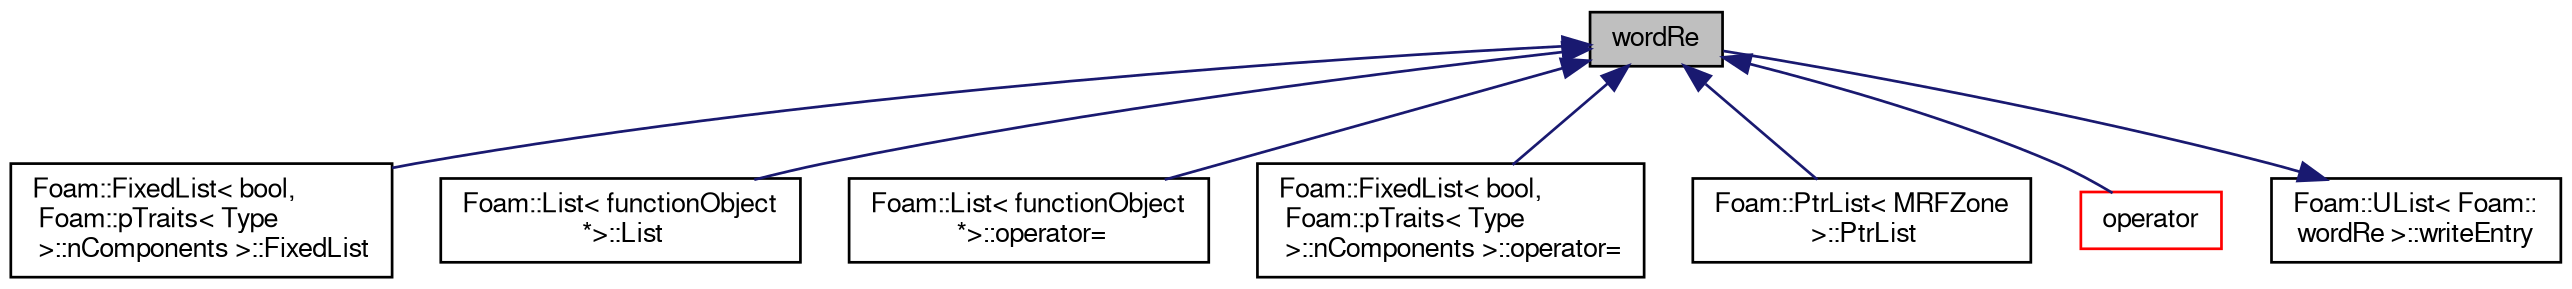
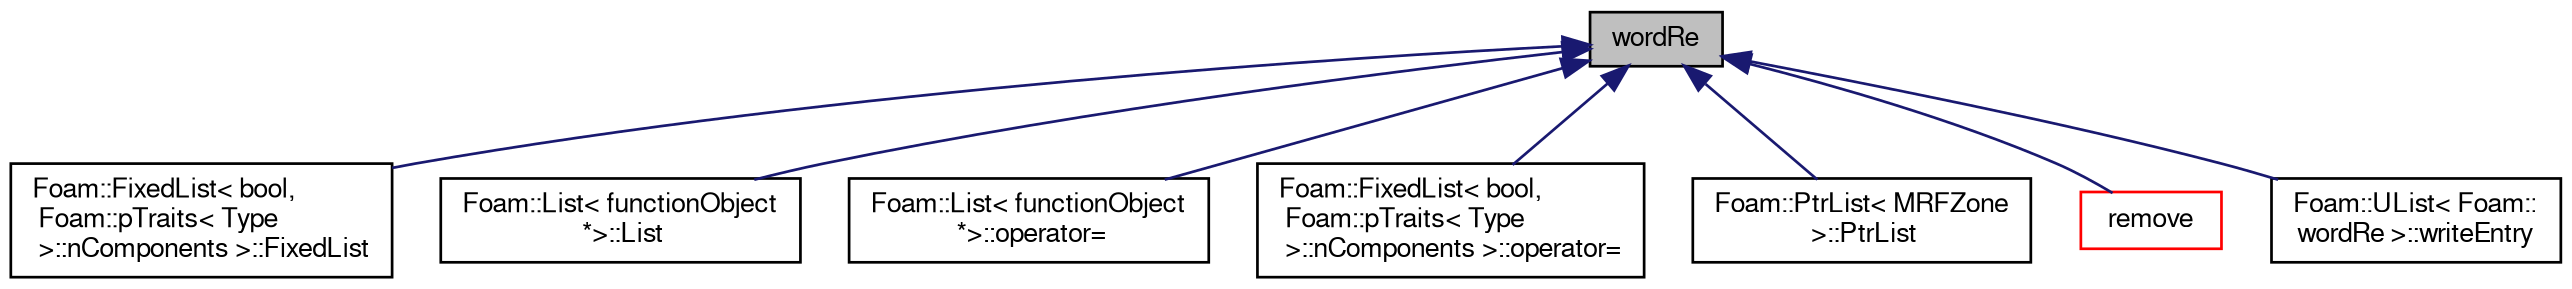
(2013, 105) -> (2015, 115)
(2151, 220) -> (2151, 220)
